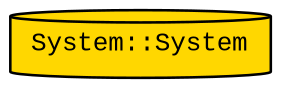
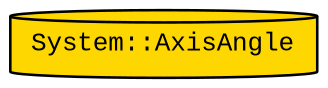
(141, 44) -> (164, 44)
